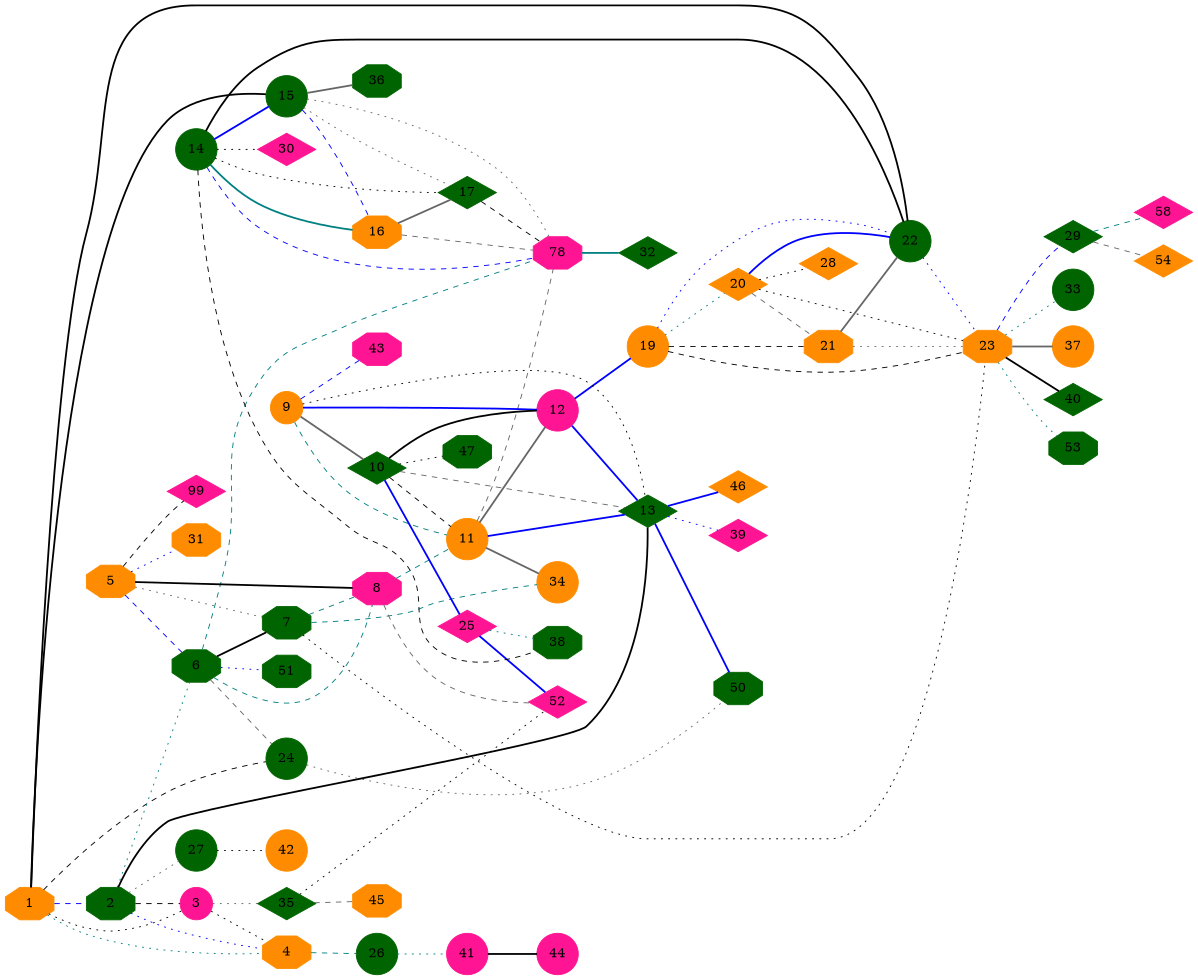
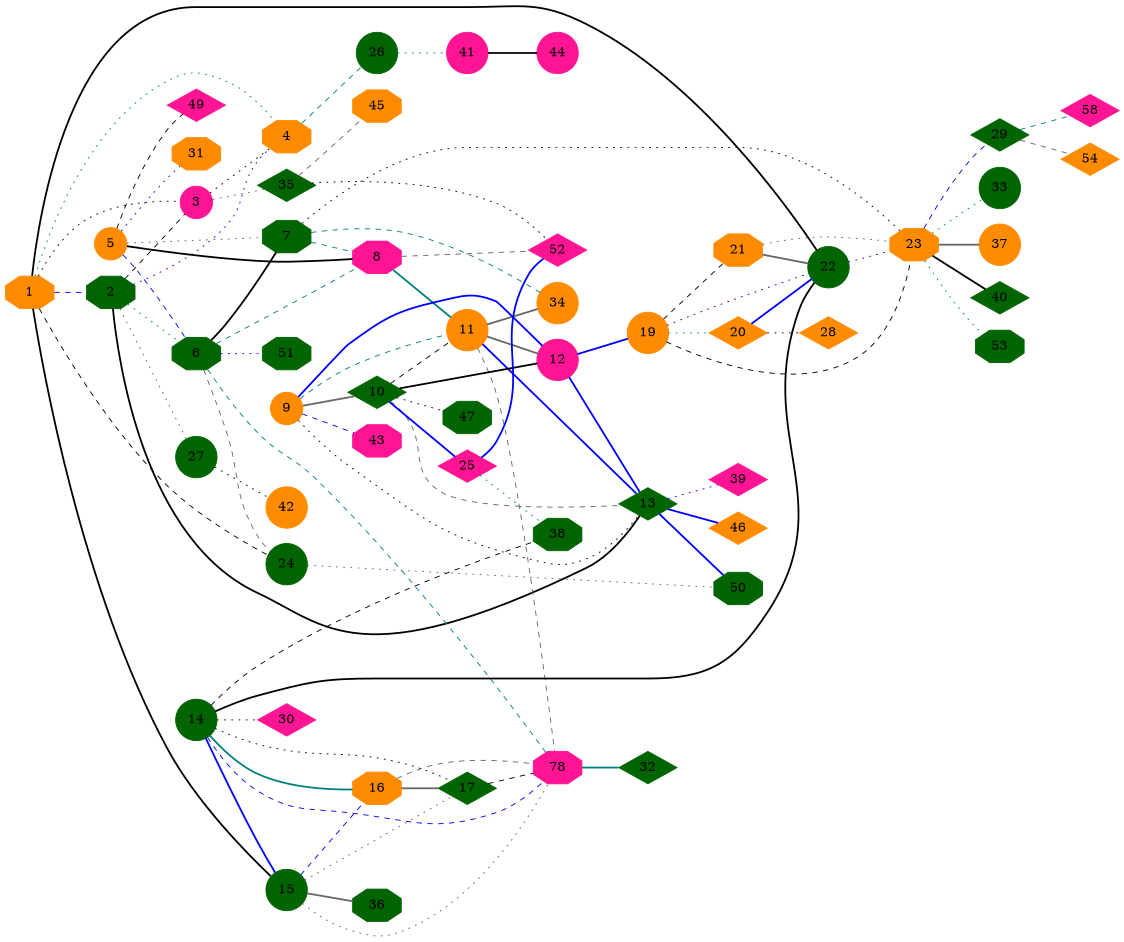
(781, 314) -> none
(861, 315) -> none
(196, 491) -> (196, 105)
(423, 564) -> (422, 294)
(111, 581) -> (111, 244)
